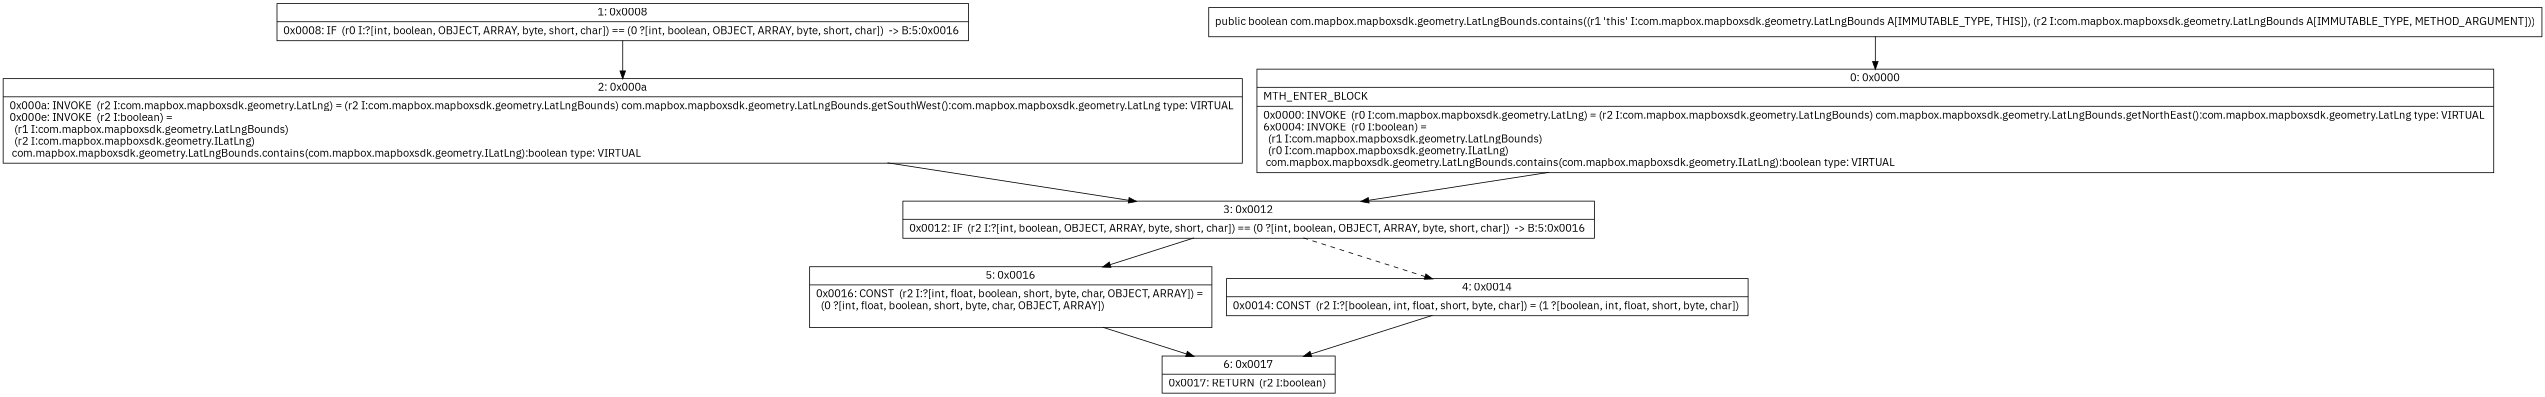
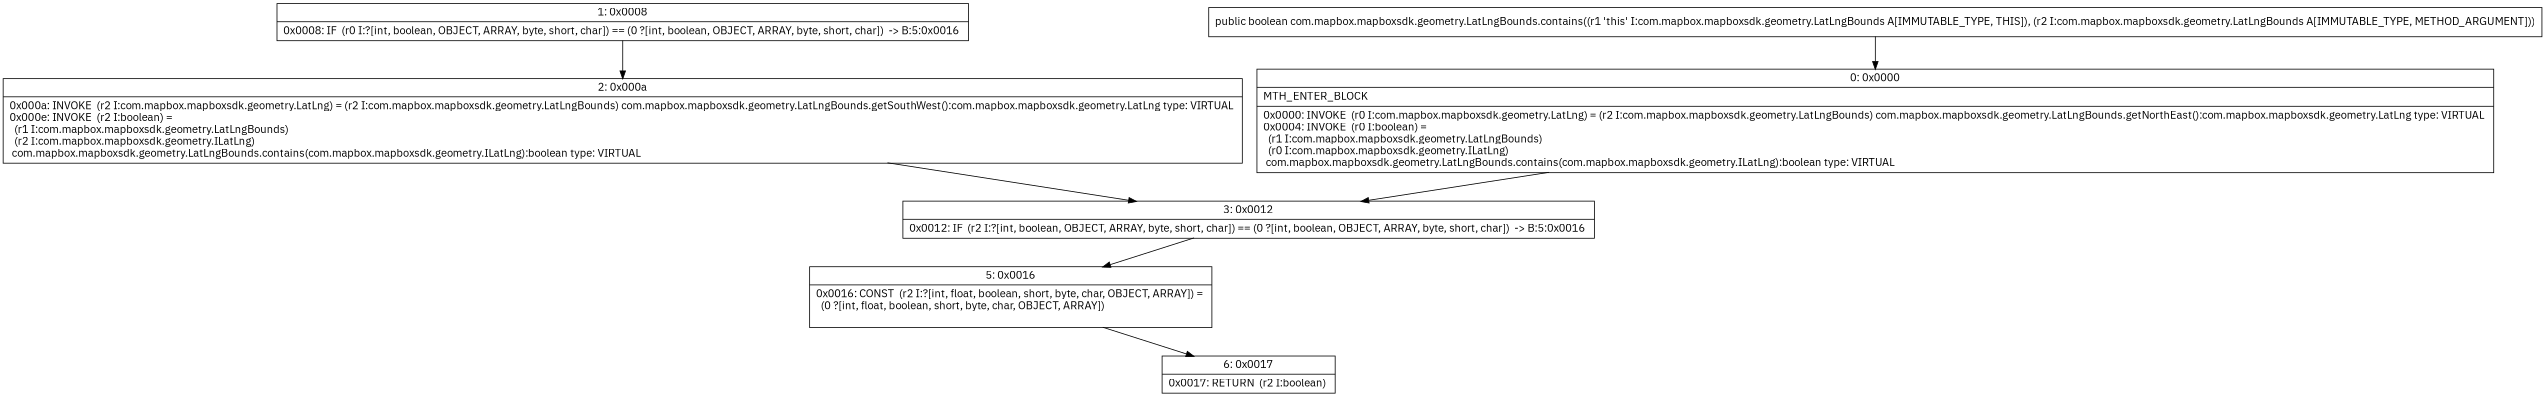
(1347, 127) -> (1347, 127)
(1487, 297) -> none
